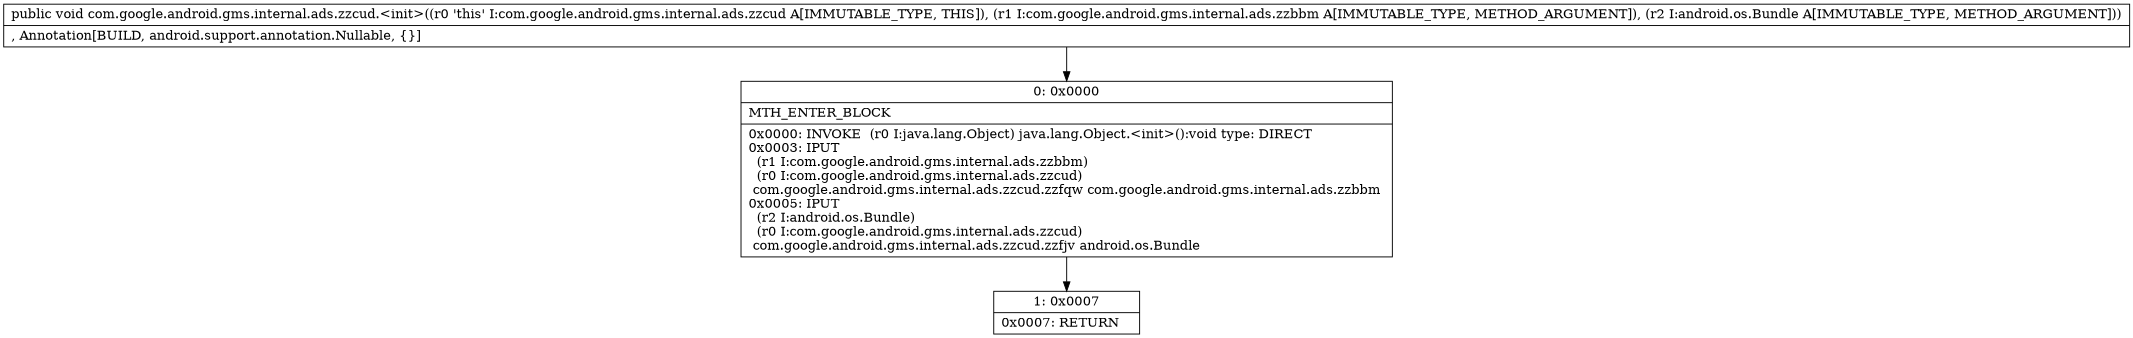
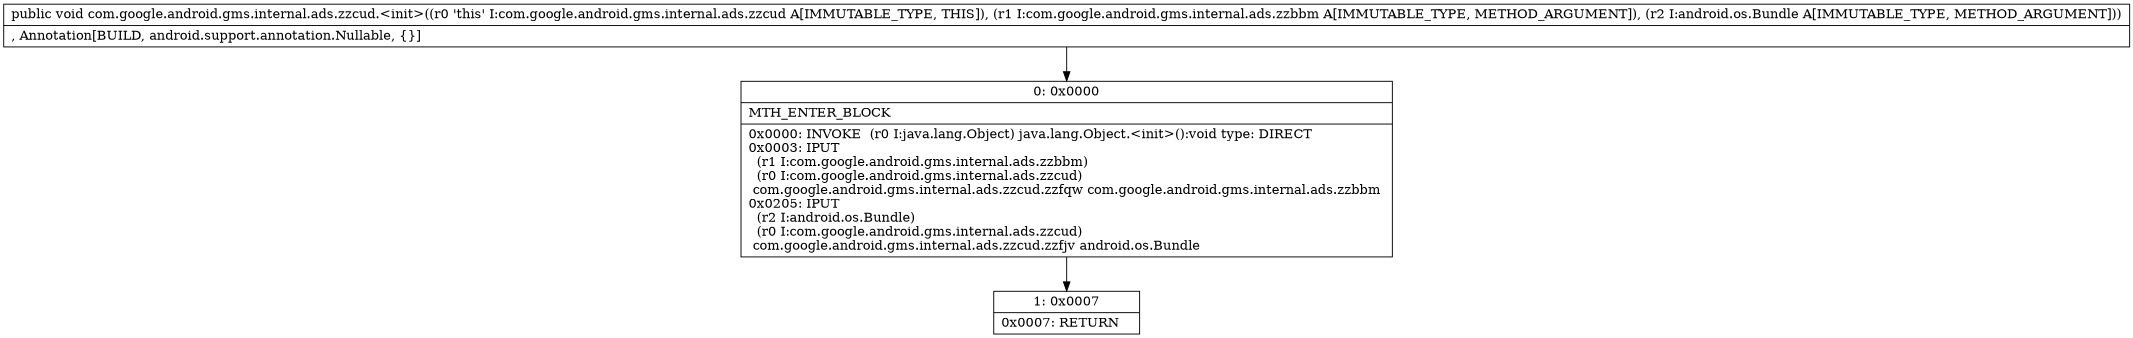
(798, 204) -> (798, 204)
